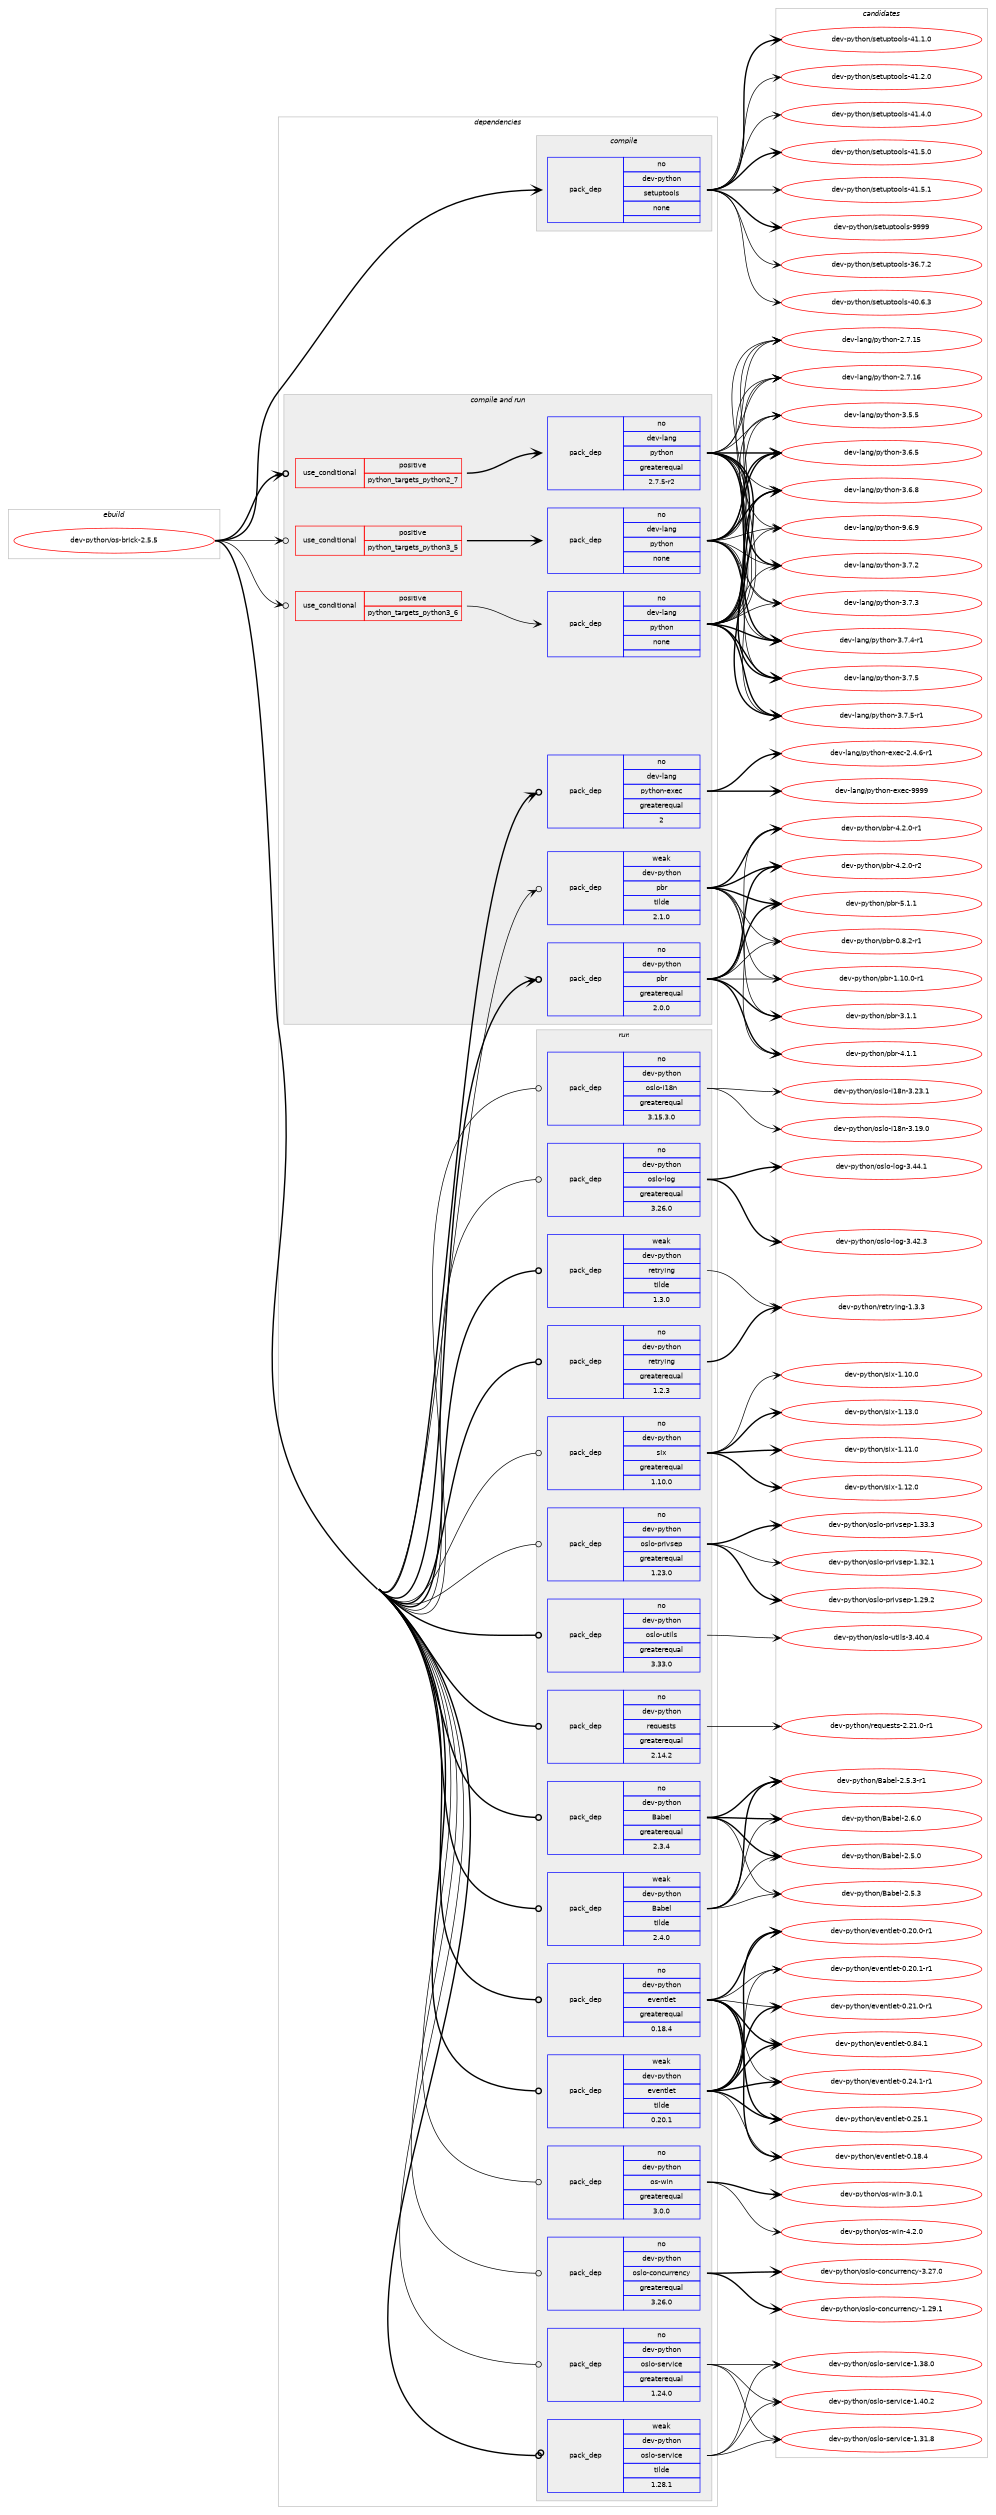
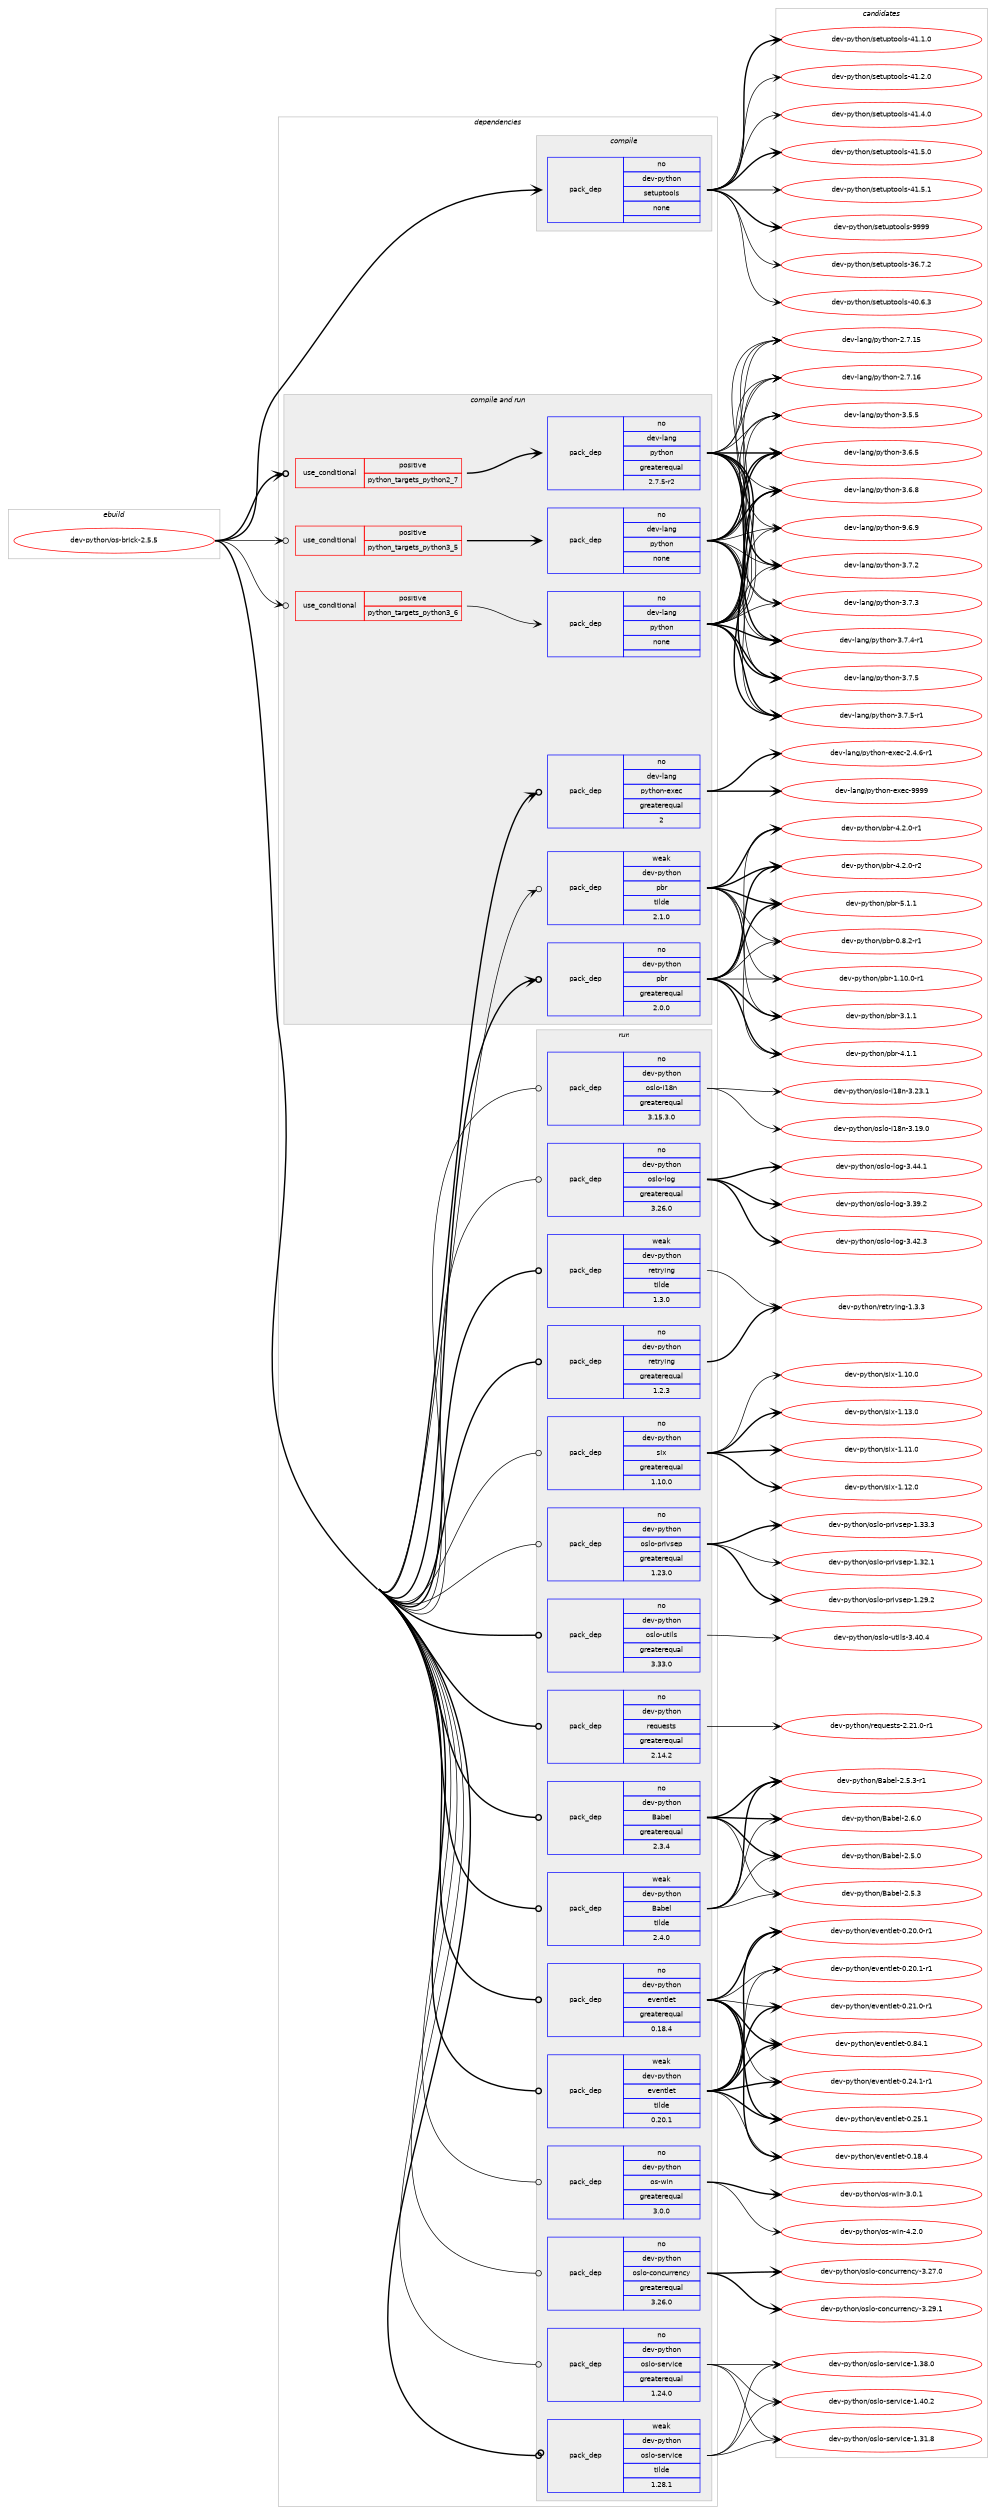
none -> (882, 1204)
(882, 2309) -> (882, 2309)
